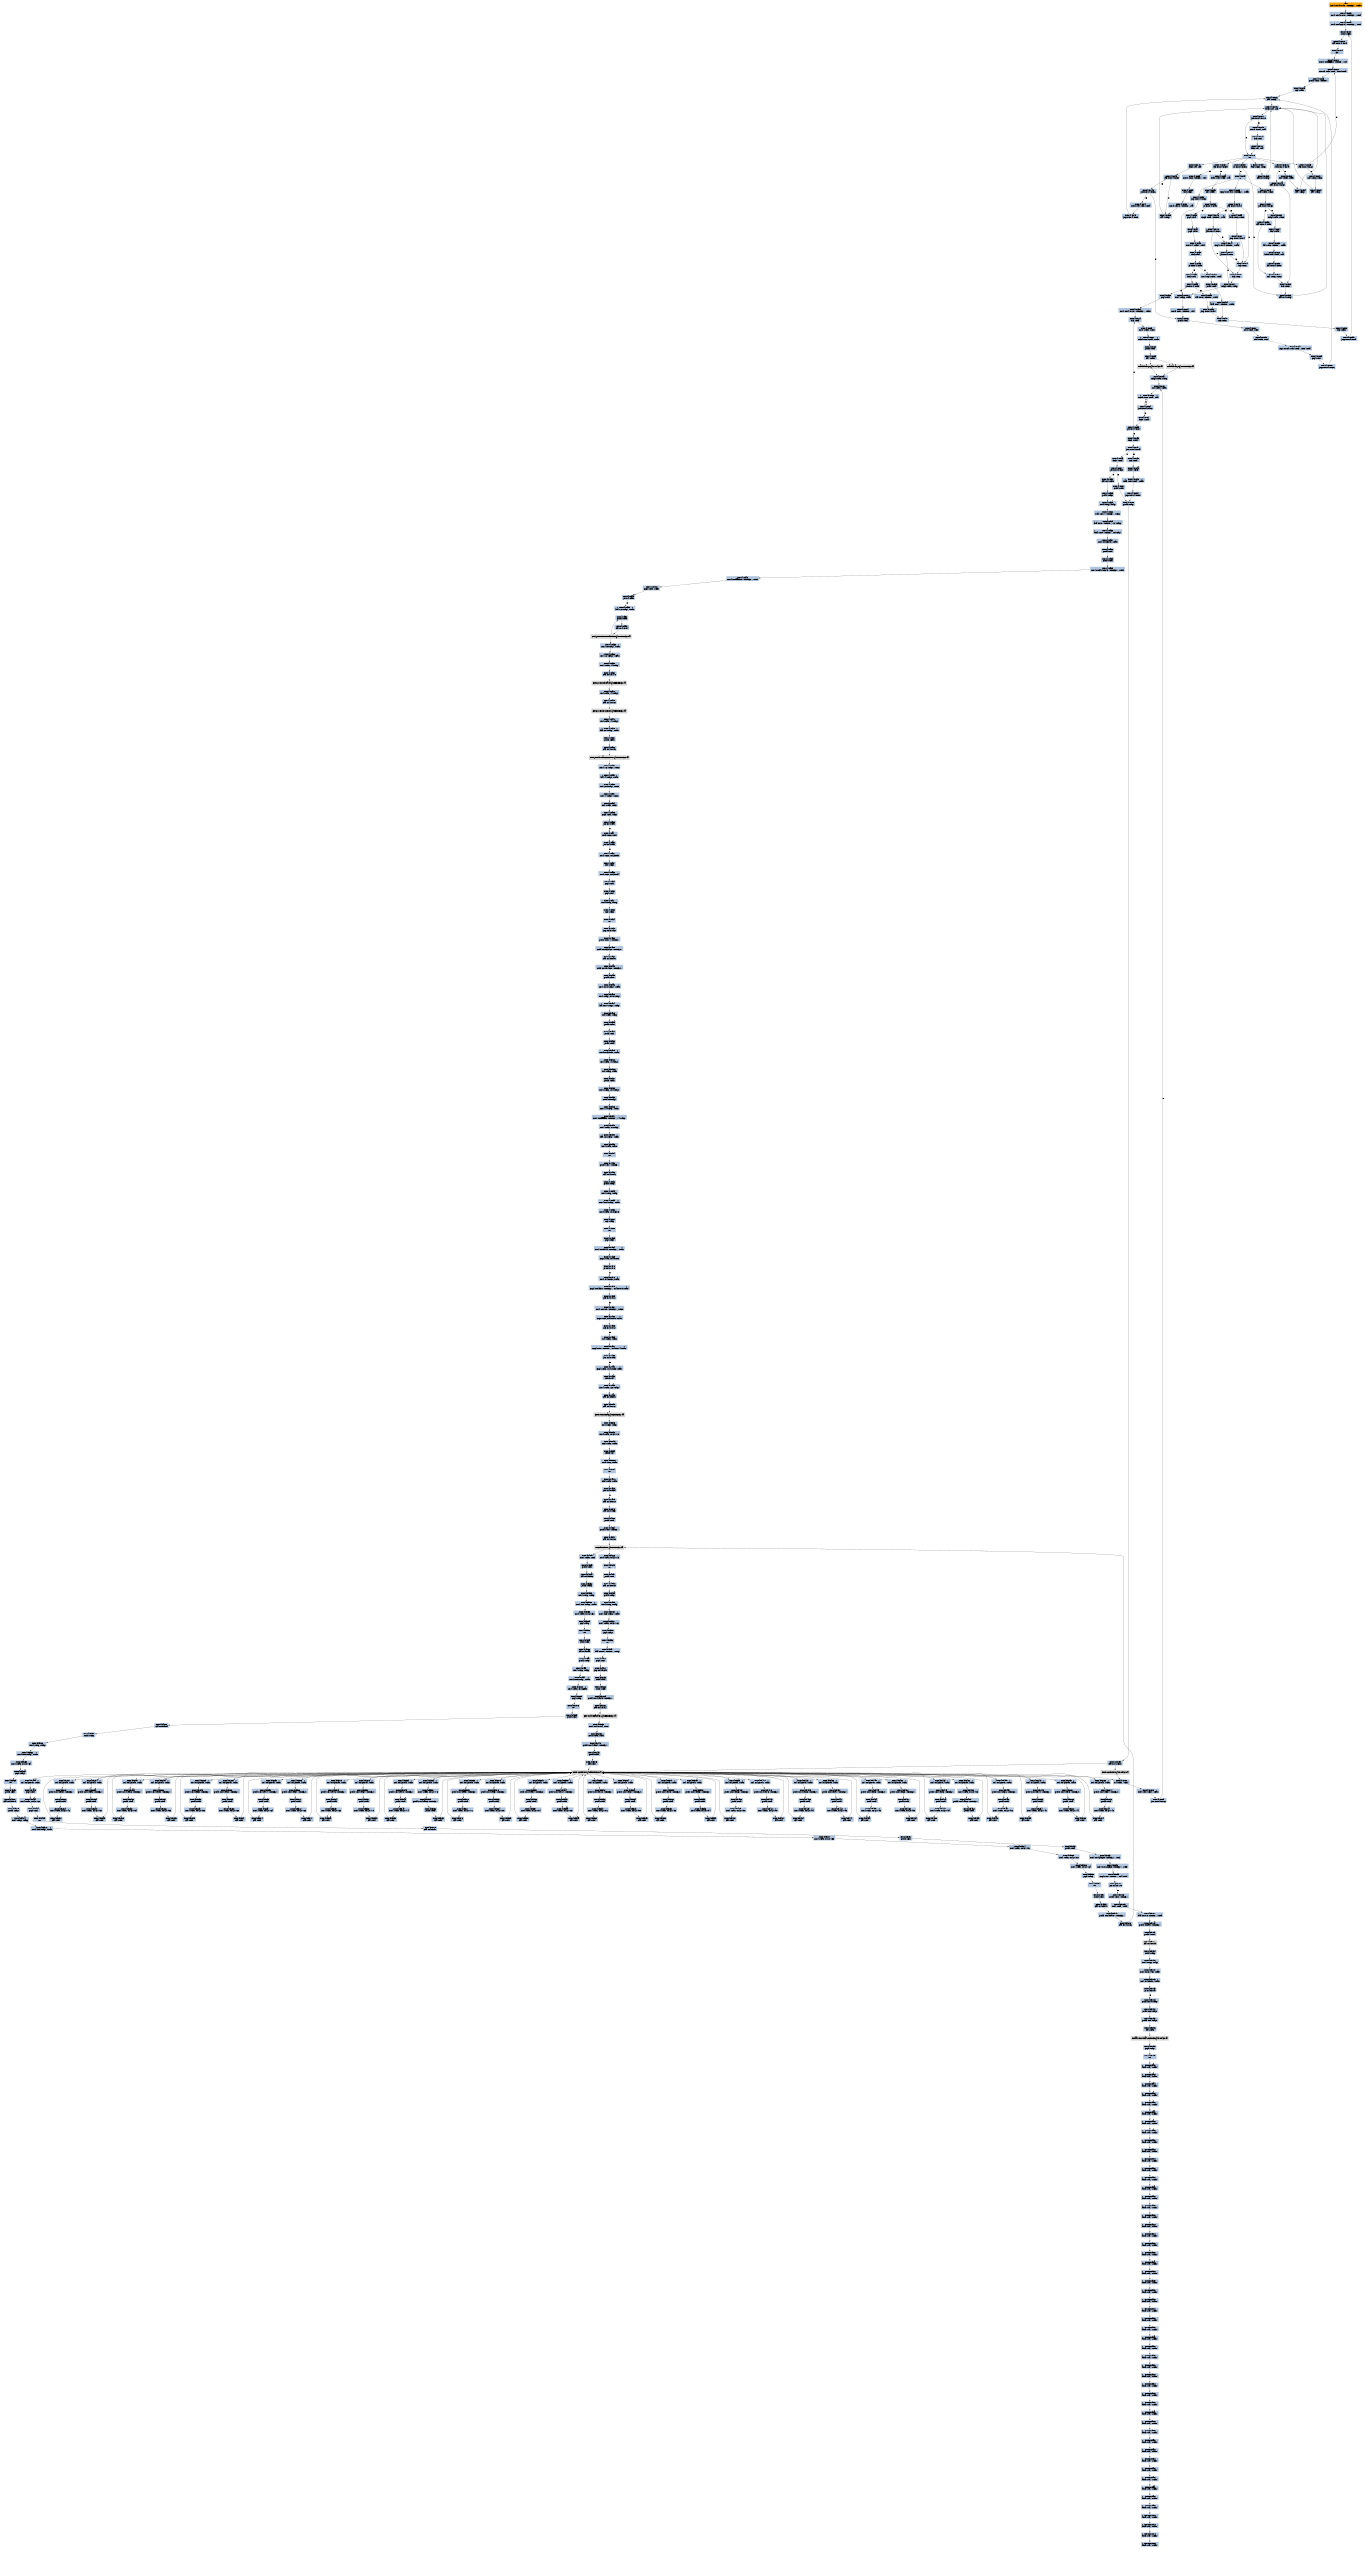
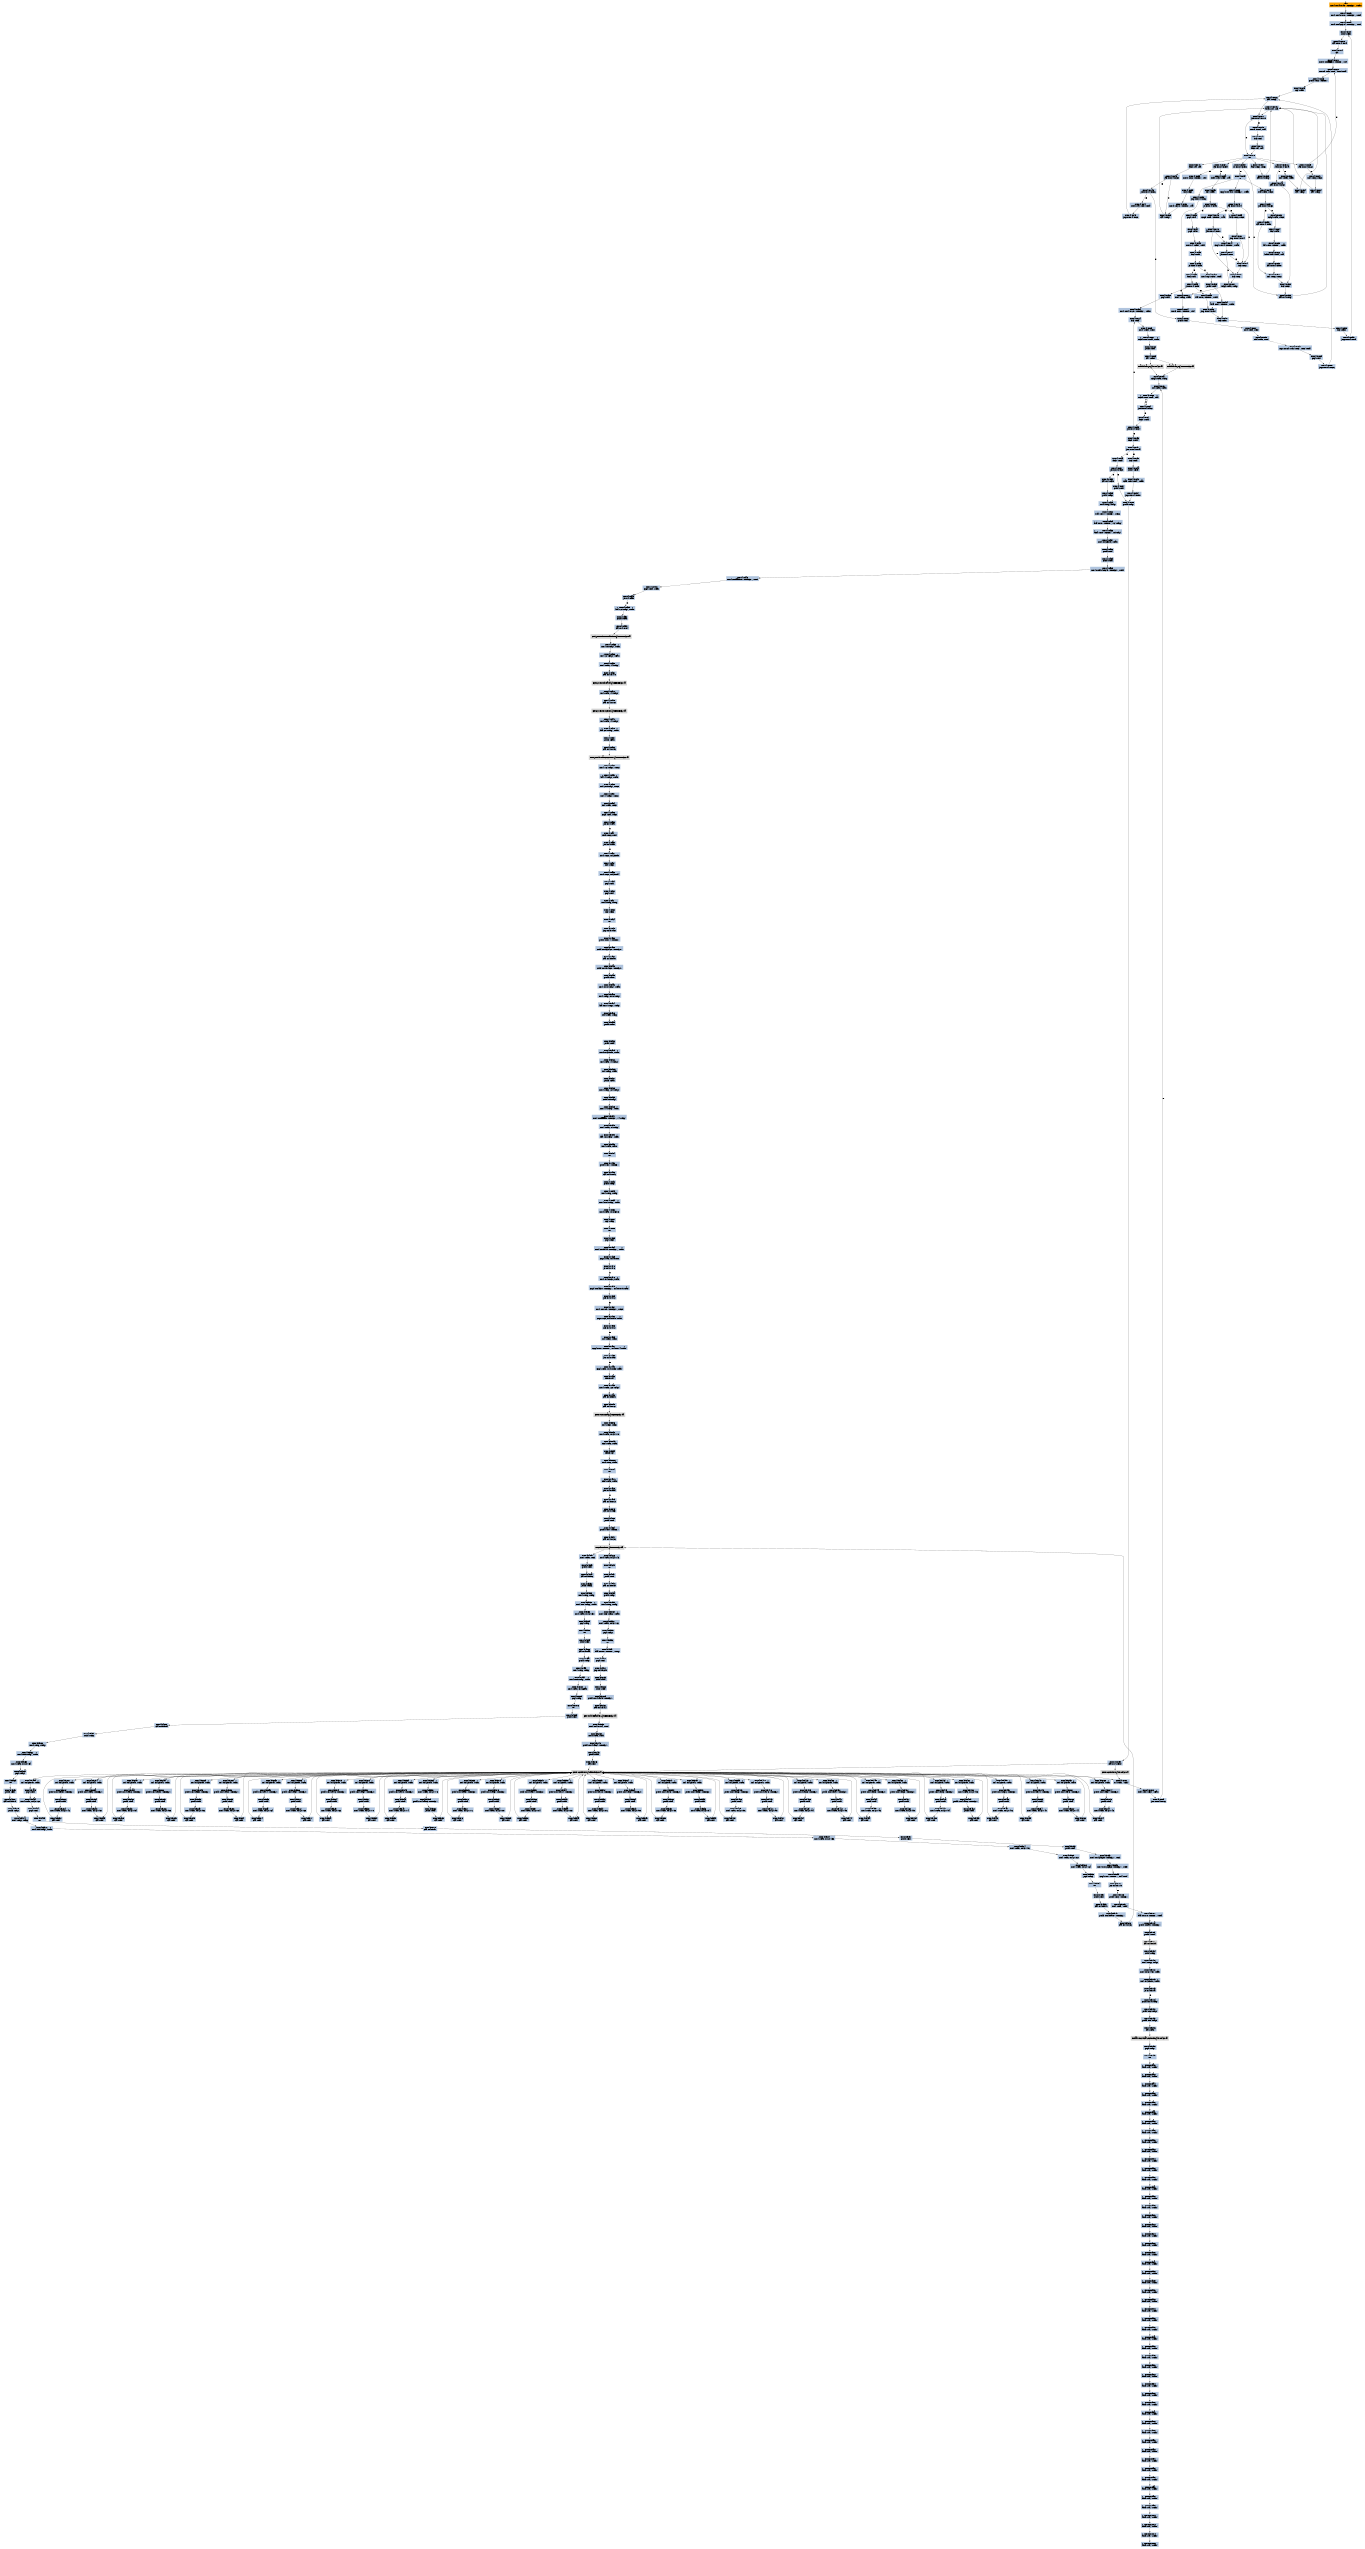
(1272, 103) -> (1263, 107)
(1195, 254) -> (1195, 254)
(612, 627) -> (623, 613)
(609, 1033) -> none
